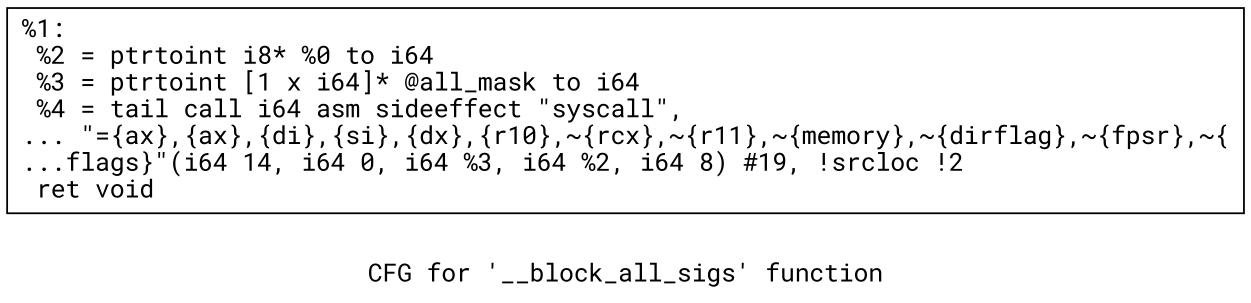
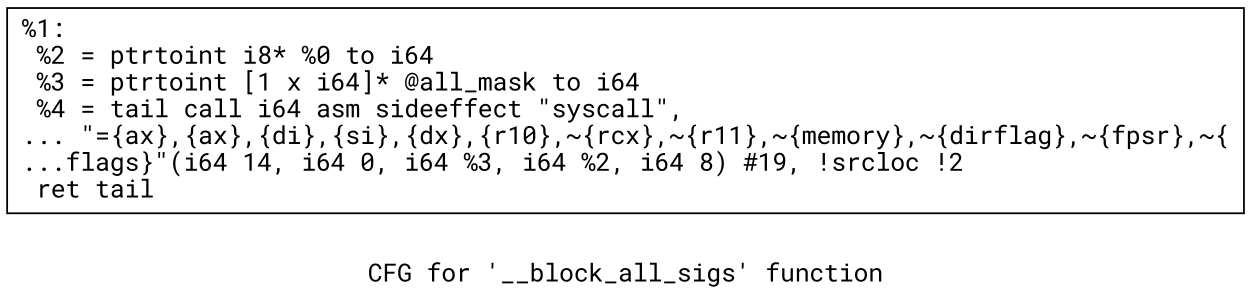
(88, 190) -> (88, 190)
